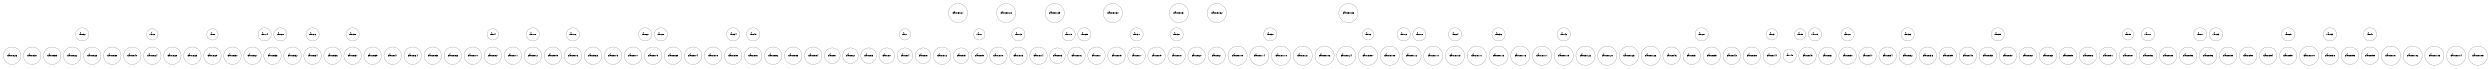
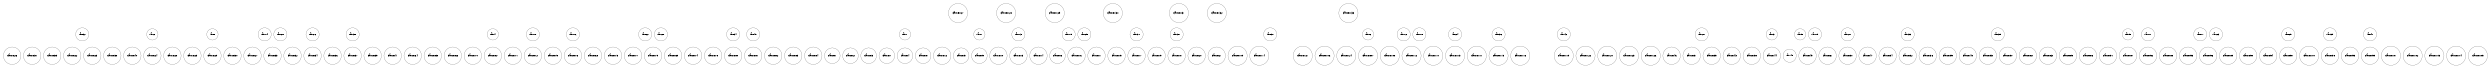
(1281, 56) -> none
(1542, 56) -> none
